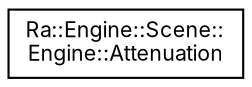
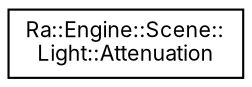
(126, 44) -> (126, 44)
